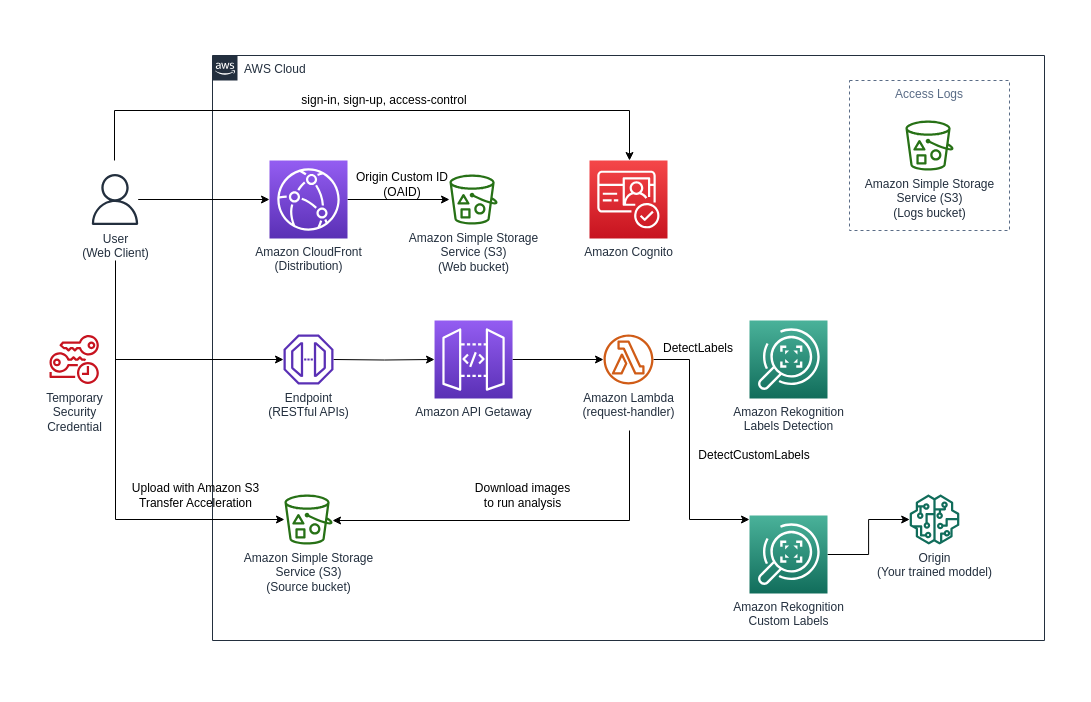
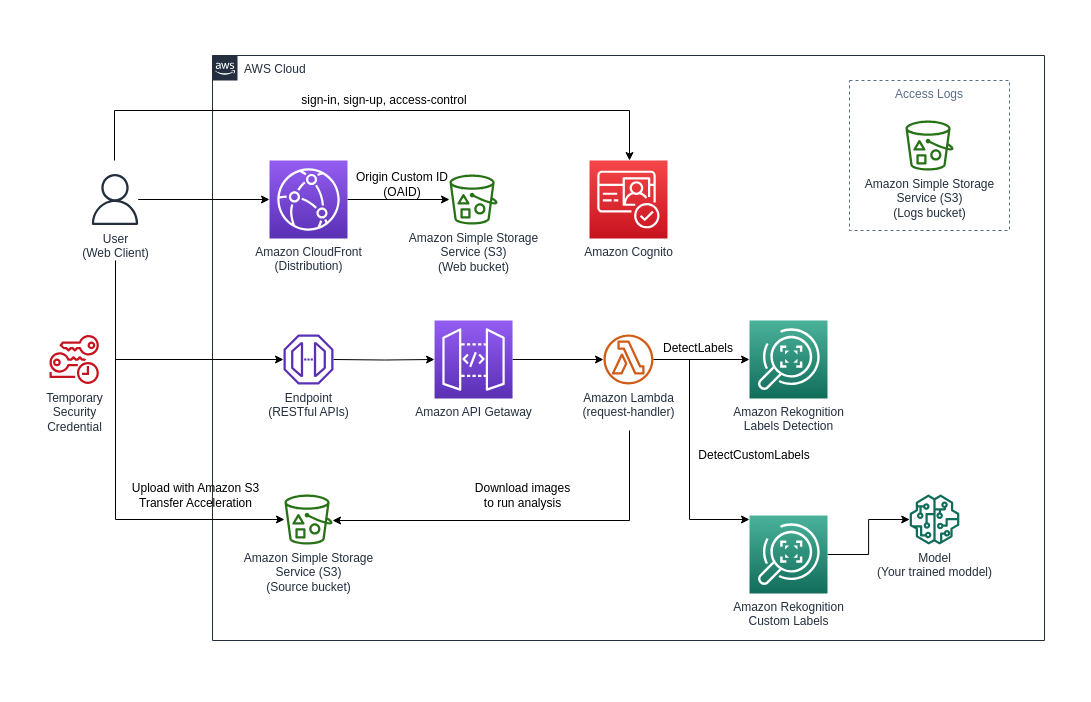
none -> (717, 360)
(935, 566) -> (935, 566)
